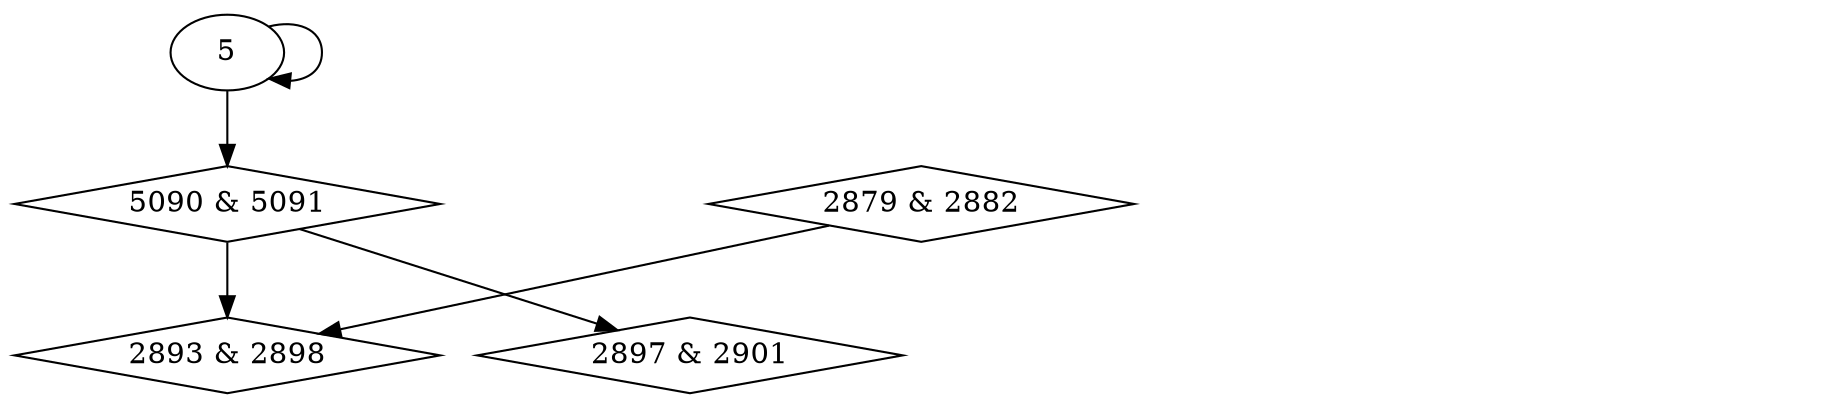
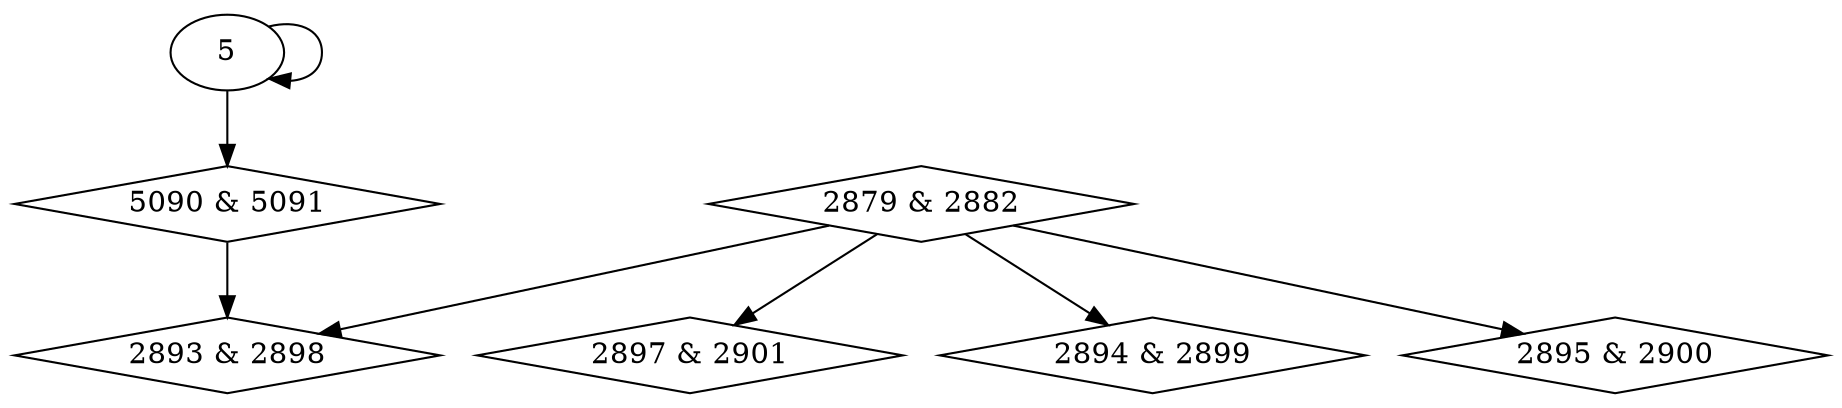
(448, 276) -> (815, 274)
none -> (1153, 355)
none -> (1615, 355)
